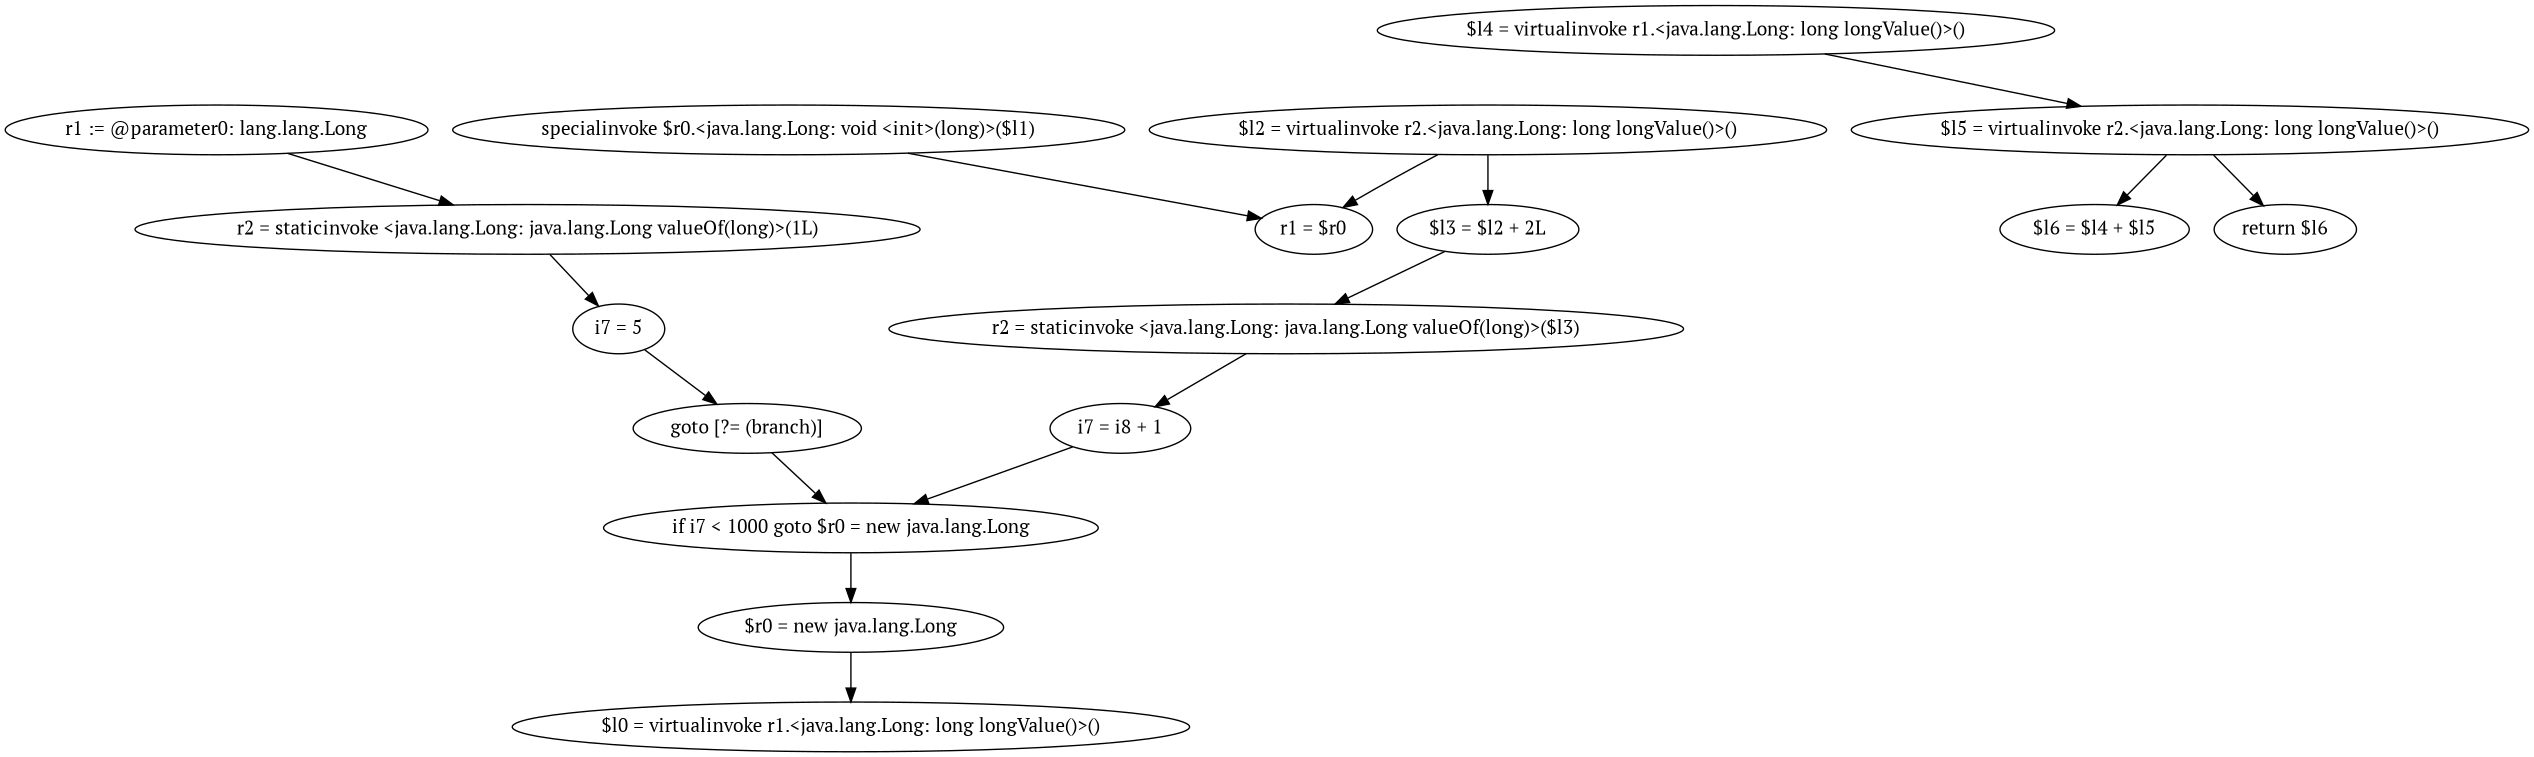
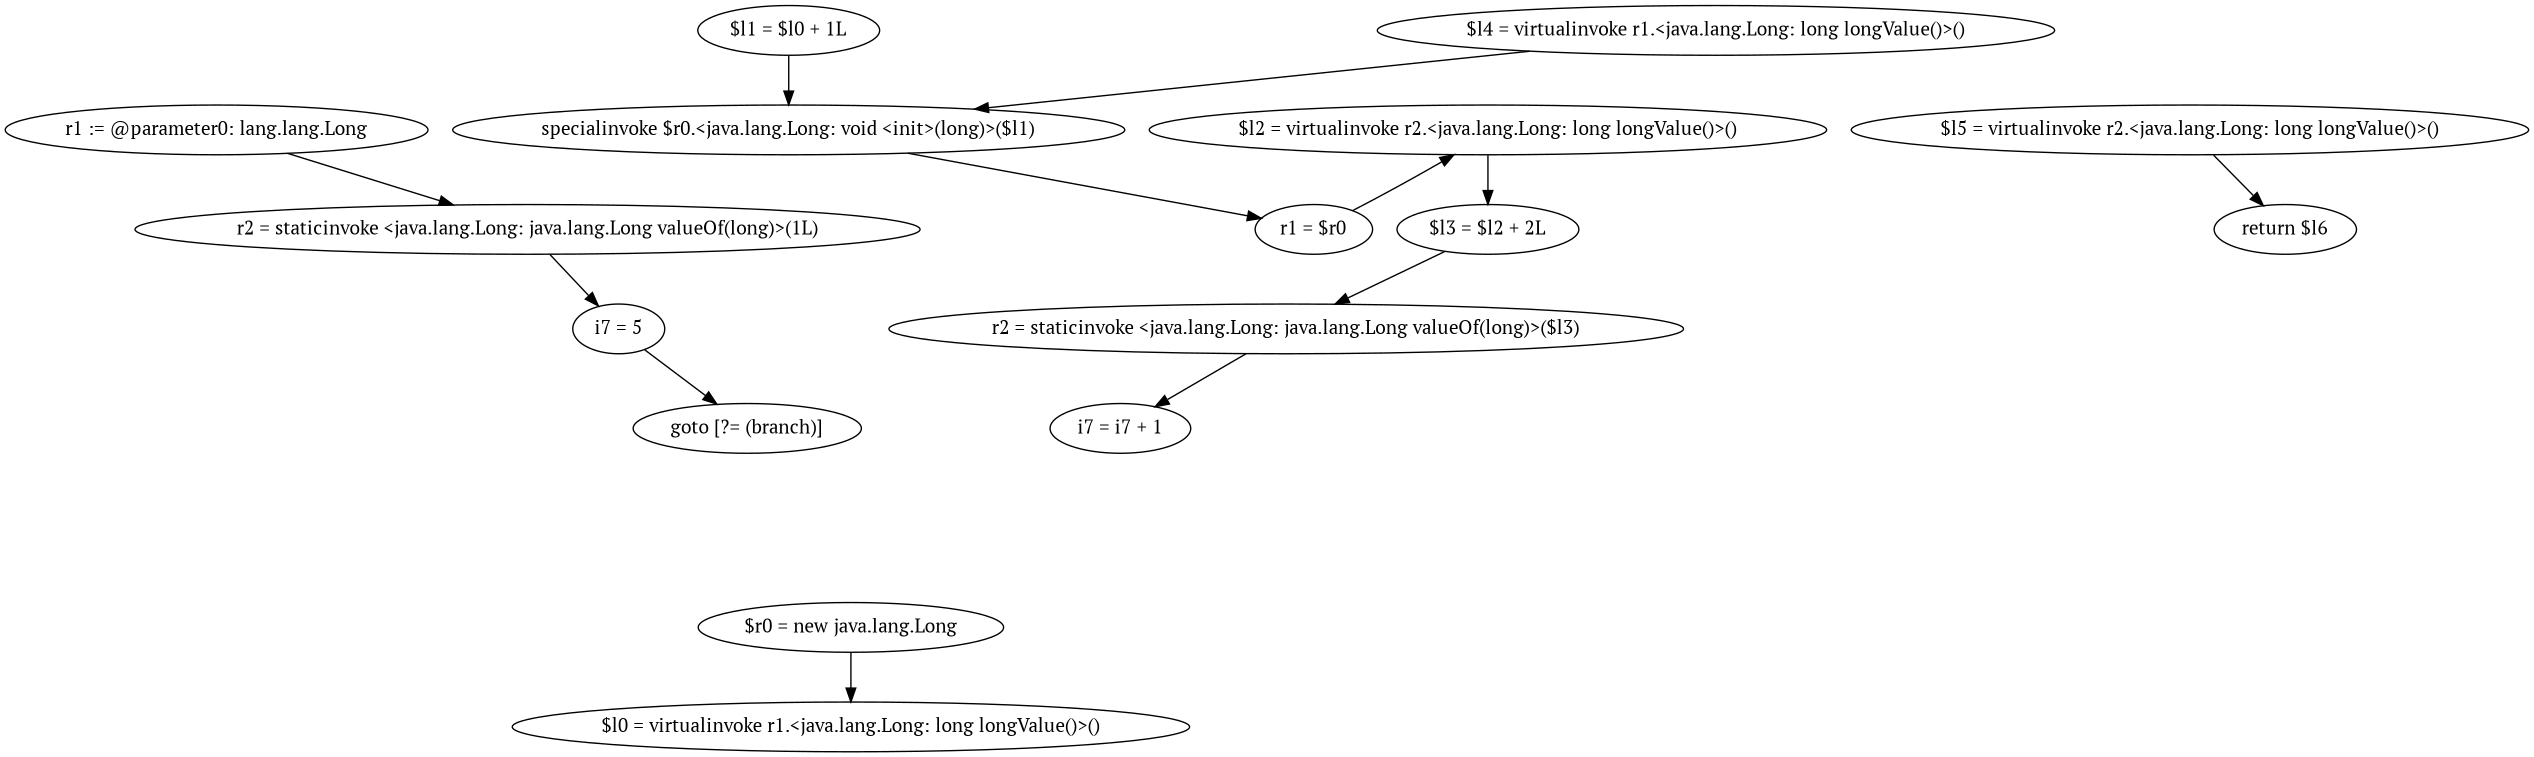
none -> (789, 30)
(1946, 79) -> (1259, 79)
(1396, 177) -> (1397, 187)
(2095, 229) -> none
(1120, 428) -> (1120, 428)
(851, 528) -> none
